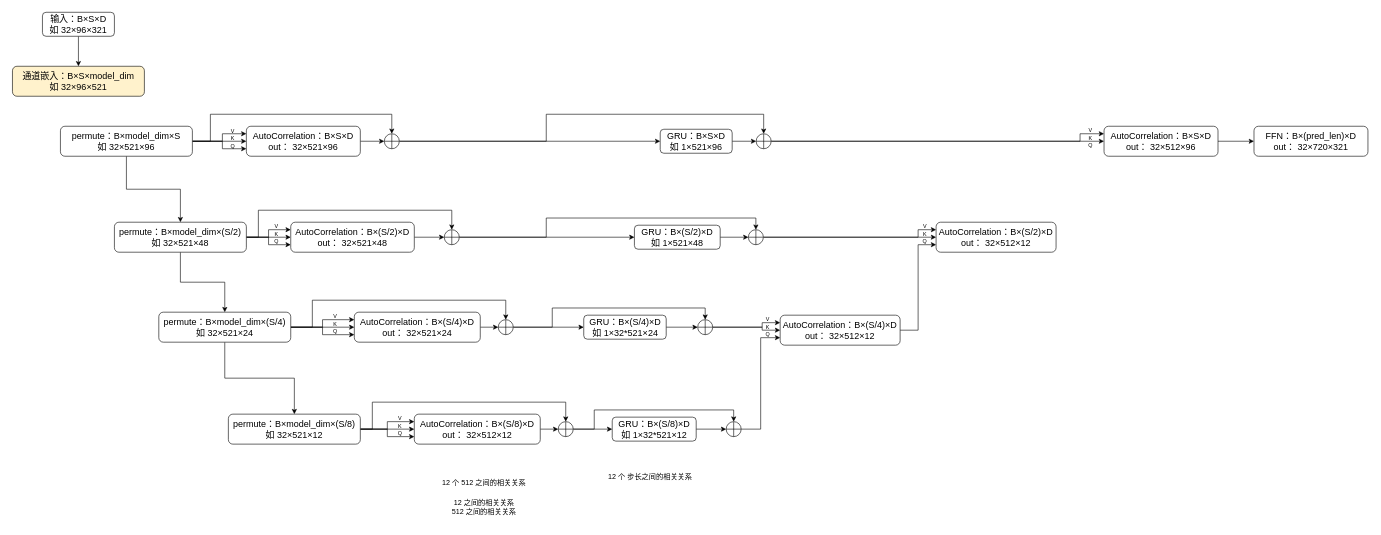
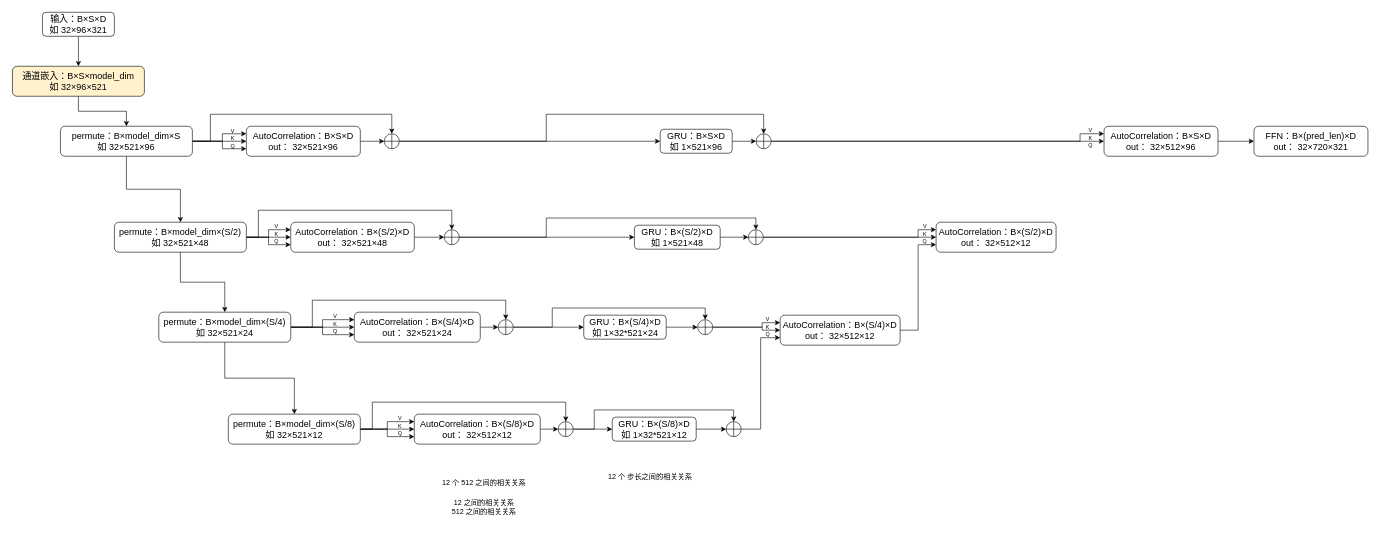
none -> (78, 104)
